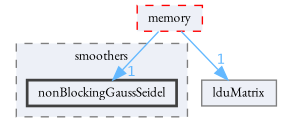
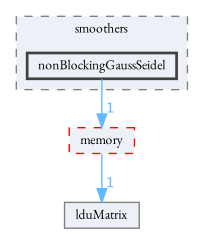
(140, 52) -> (102, 98)
